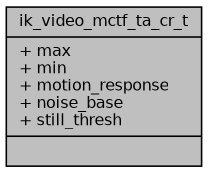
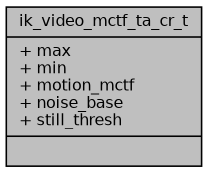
(95, 86) -> (77, 86)
